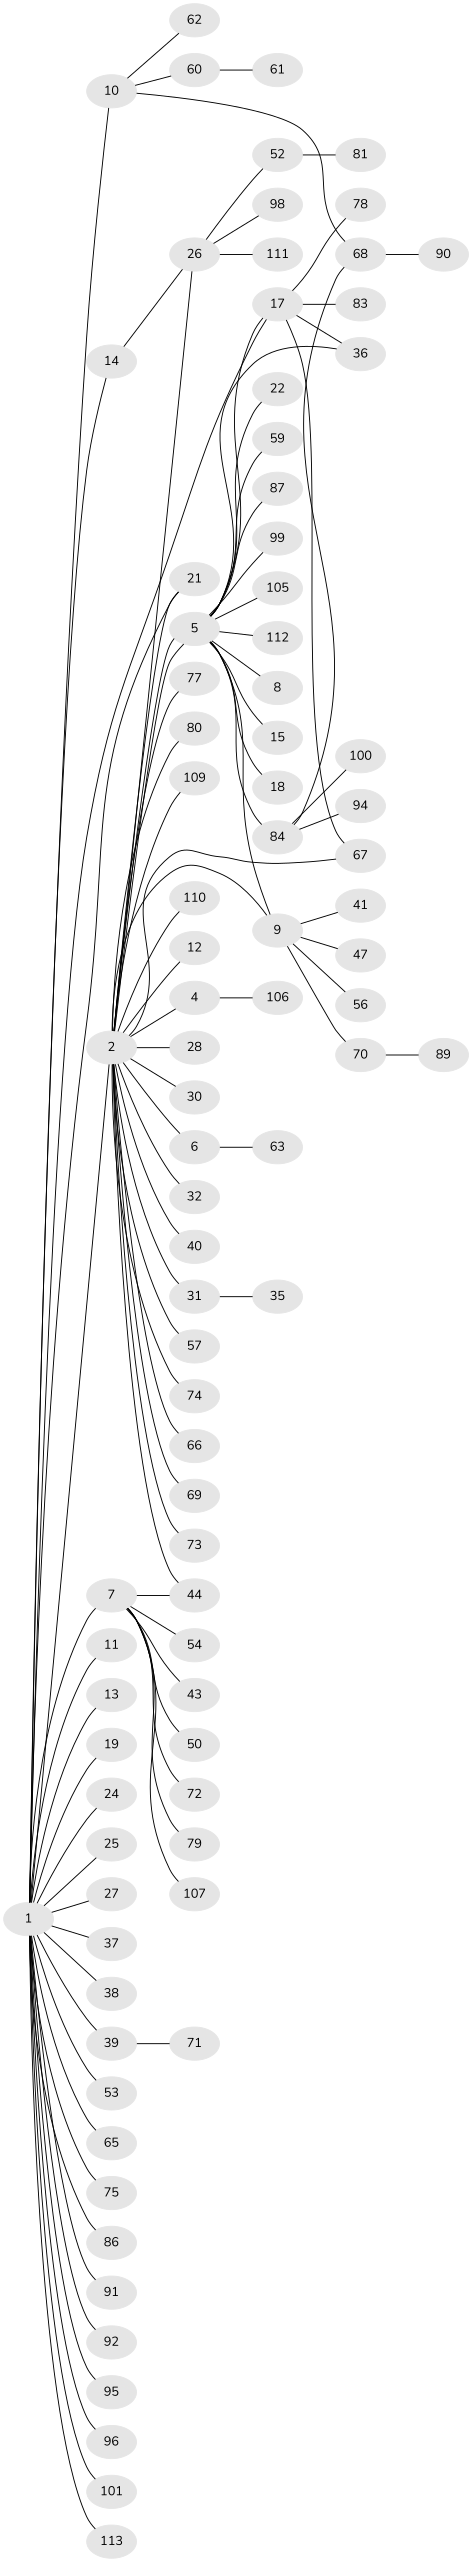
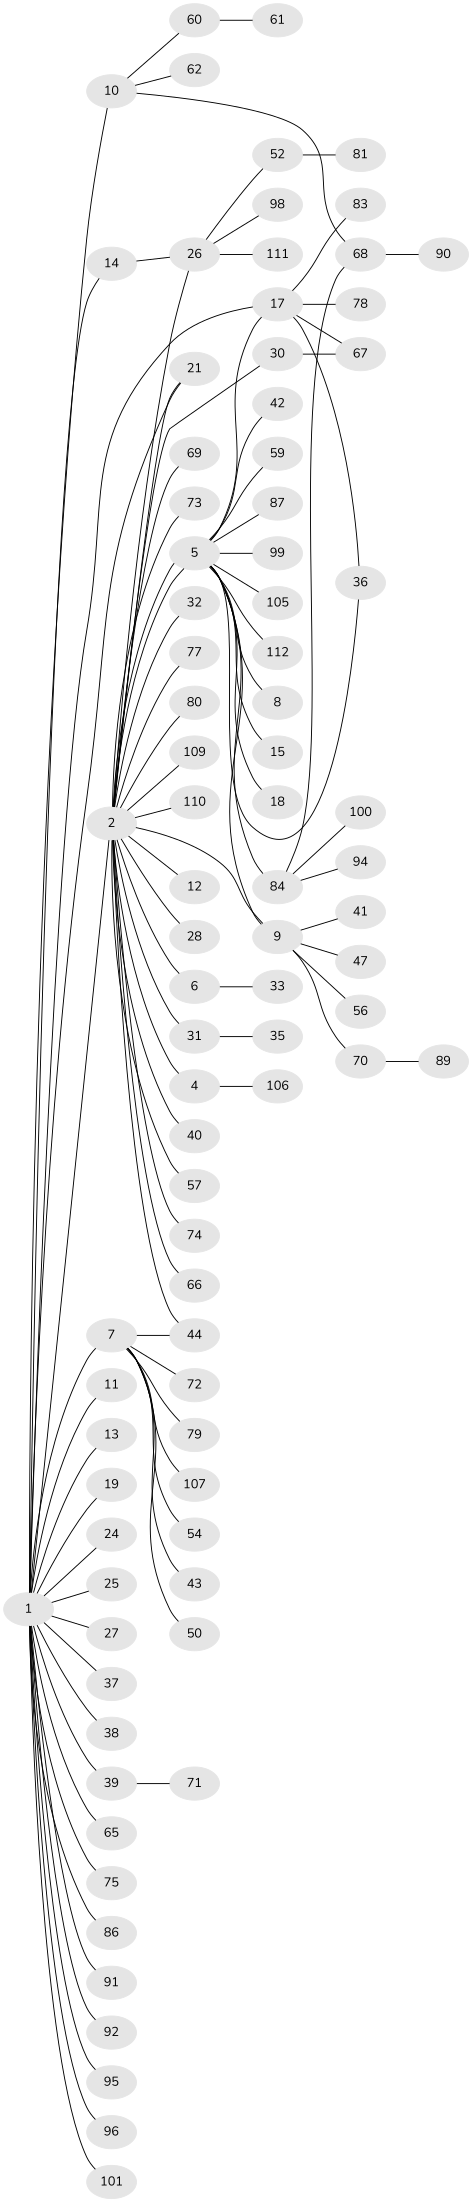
(278, 389) -> (278, 404)
(162, 865) -> (324, 354)
(278, 1147) -> (278, 987)
(112, 2093) -> none
(112, 2542) -> none
